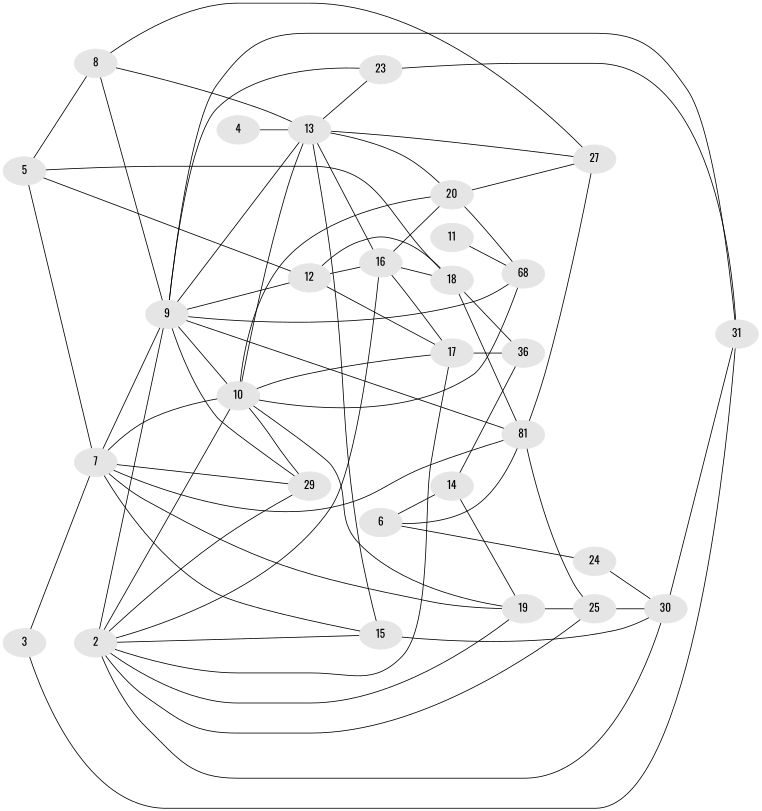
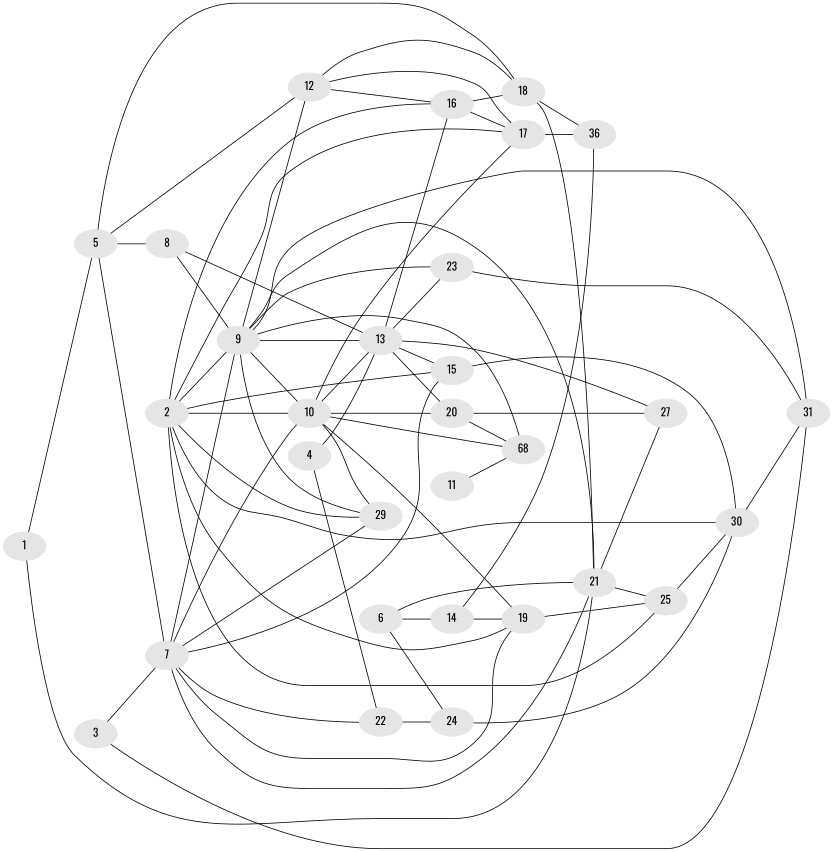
(362, 10) -> none
(416, 229) -> none
(523, 435) -> (595, 583)
none -> (25, 546)
none -> (381, 722)
